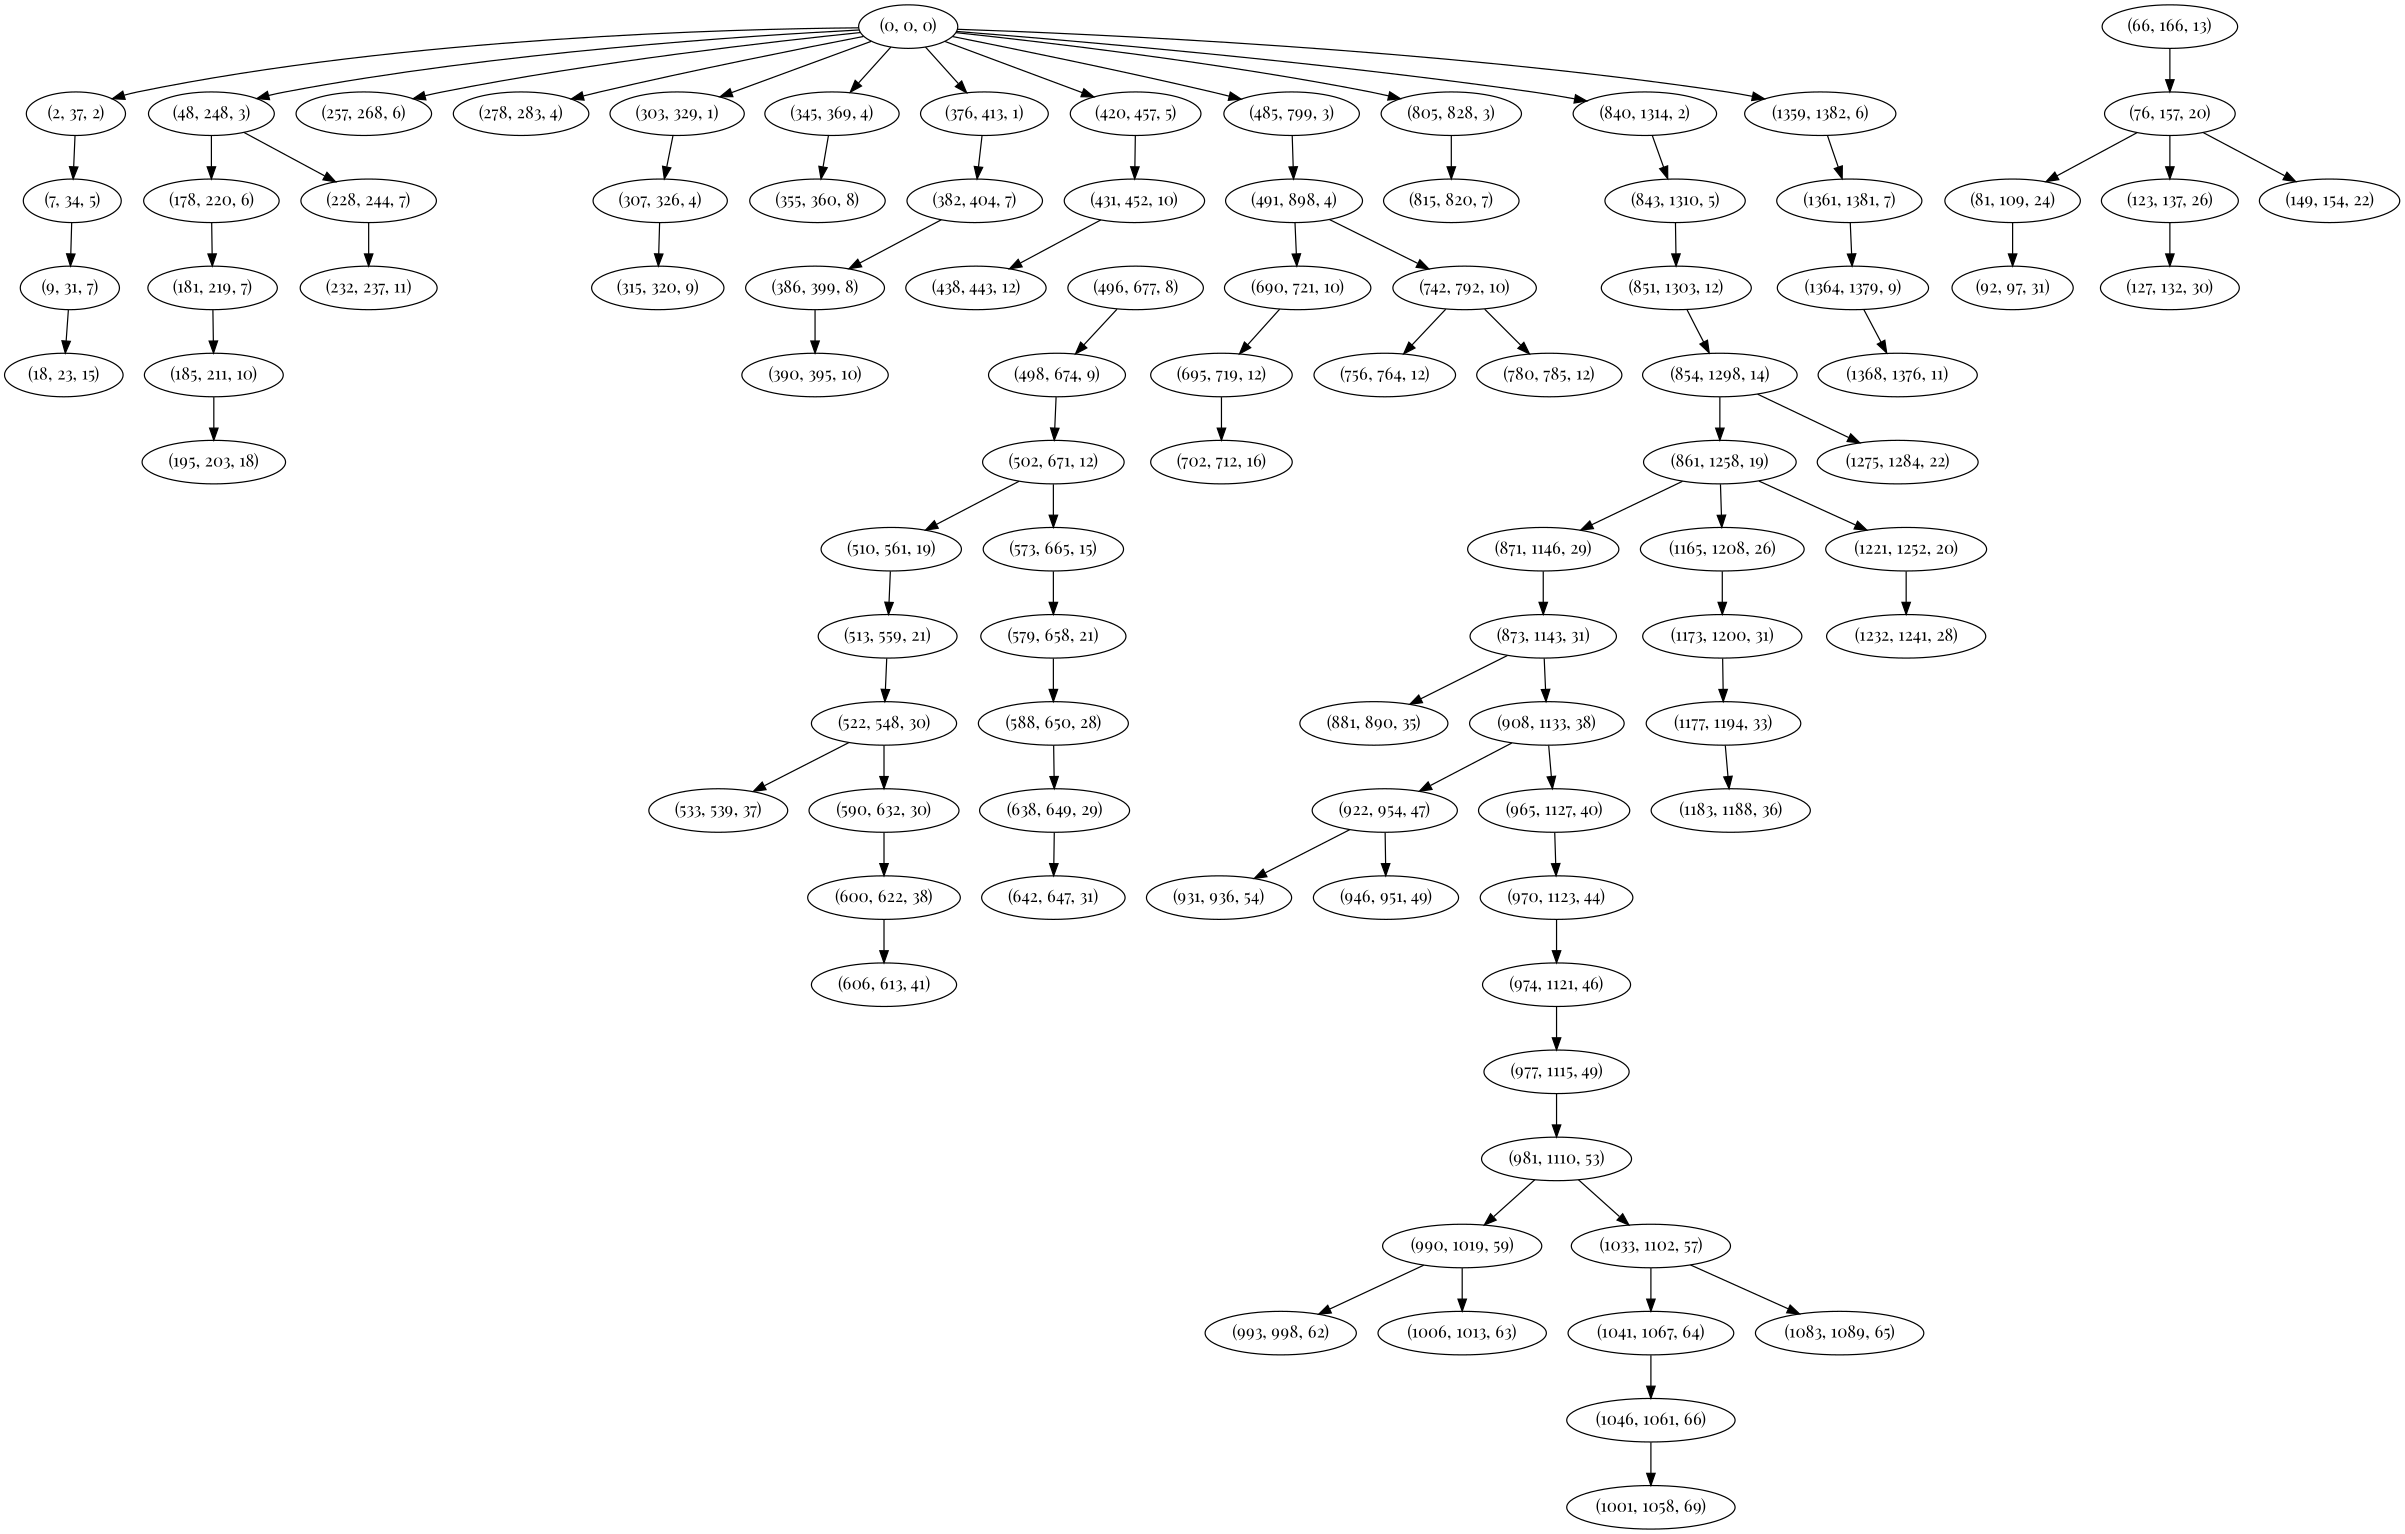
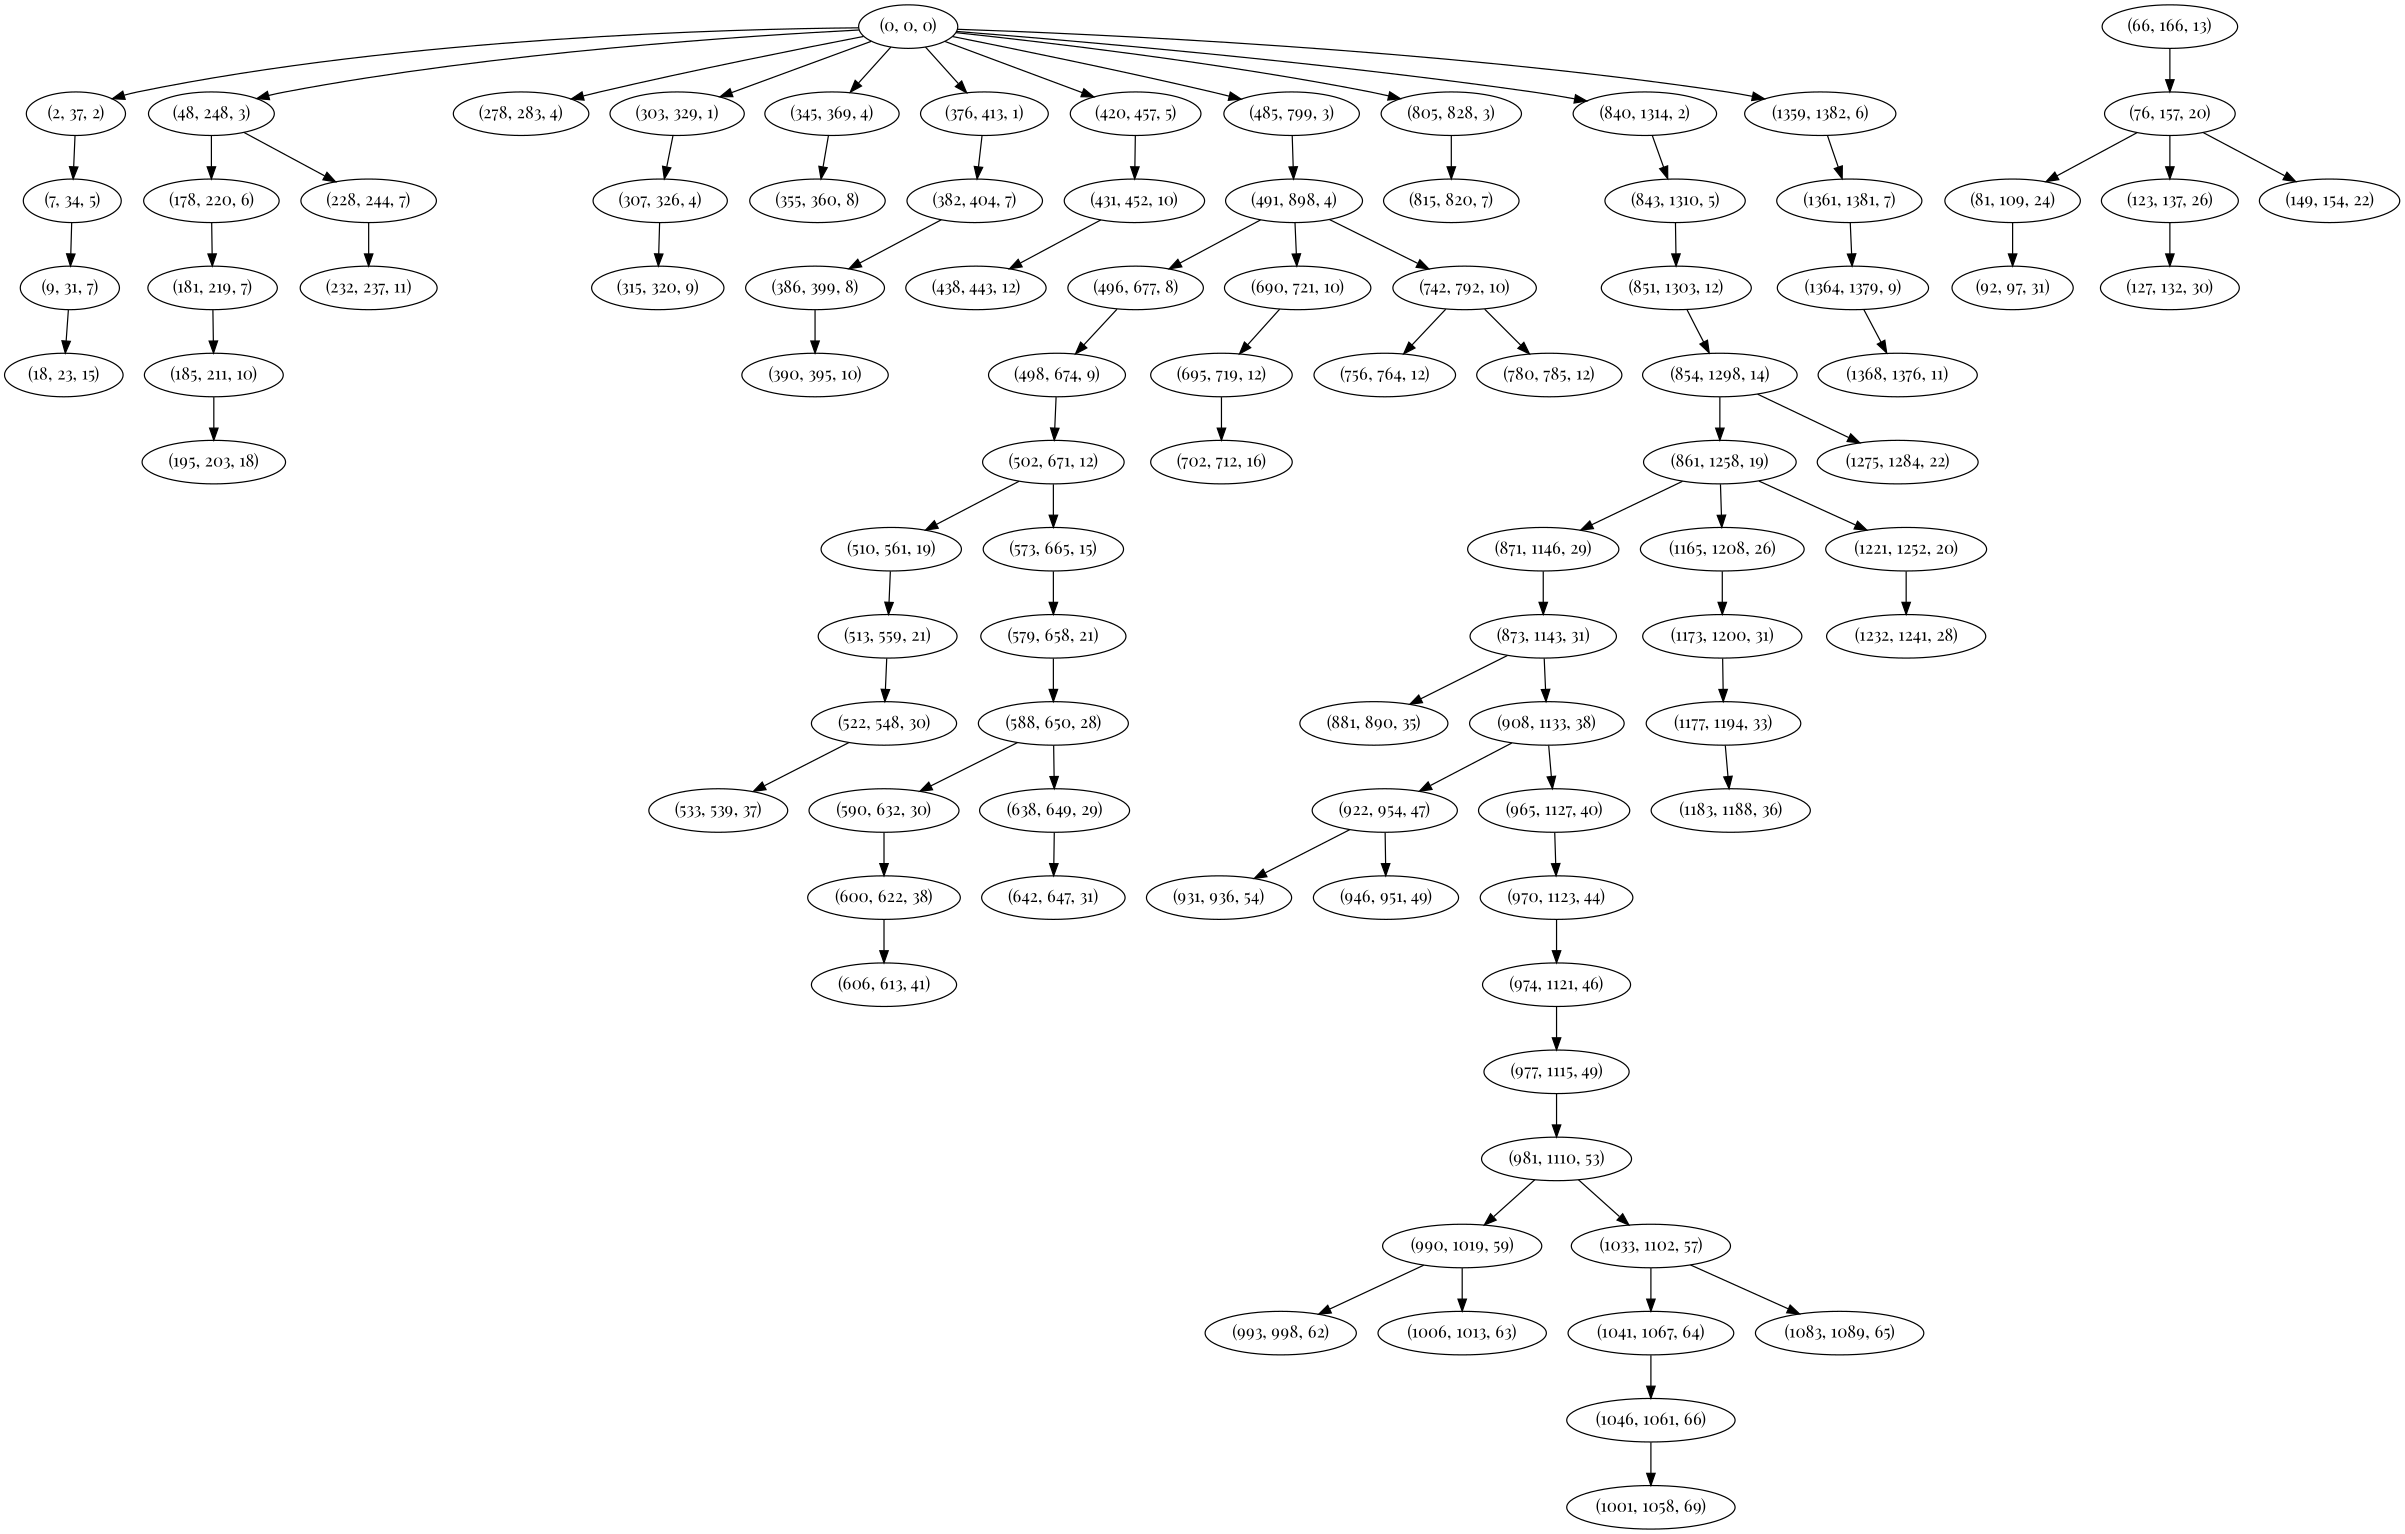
(364, 114) -> none
none -> (1220, 241)
(884, 761) -> (974, 764)
